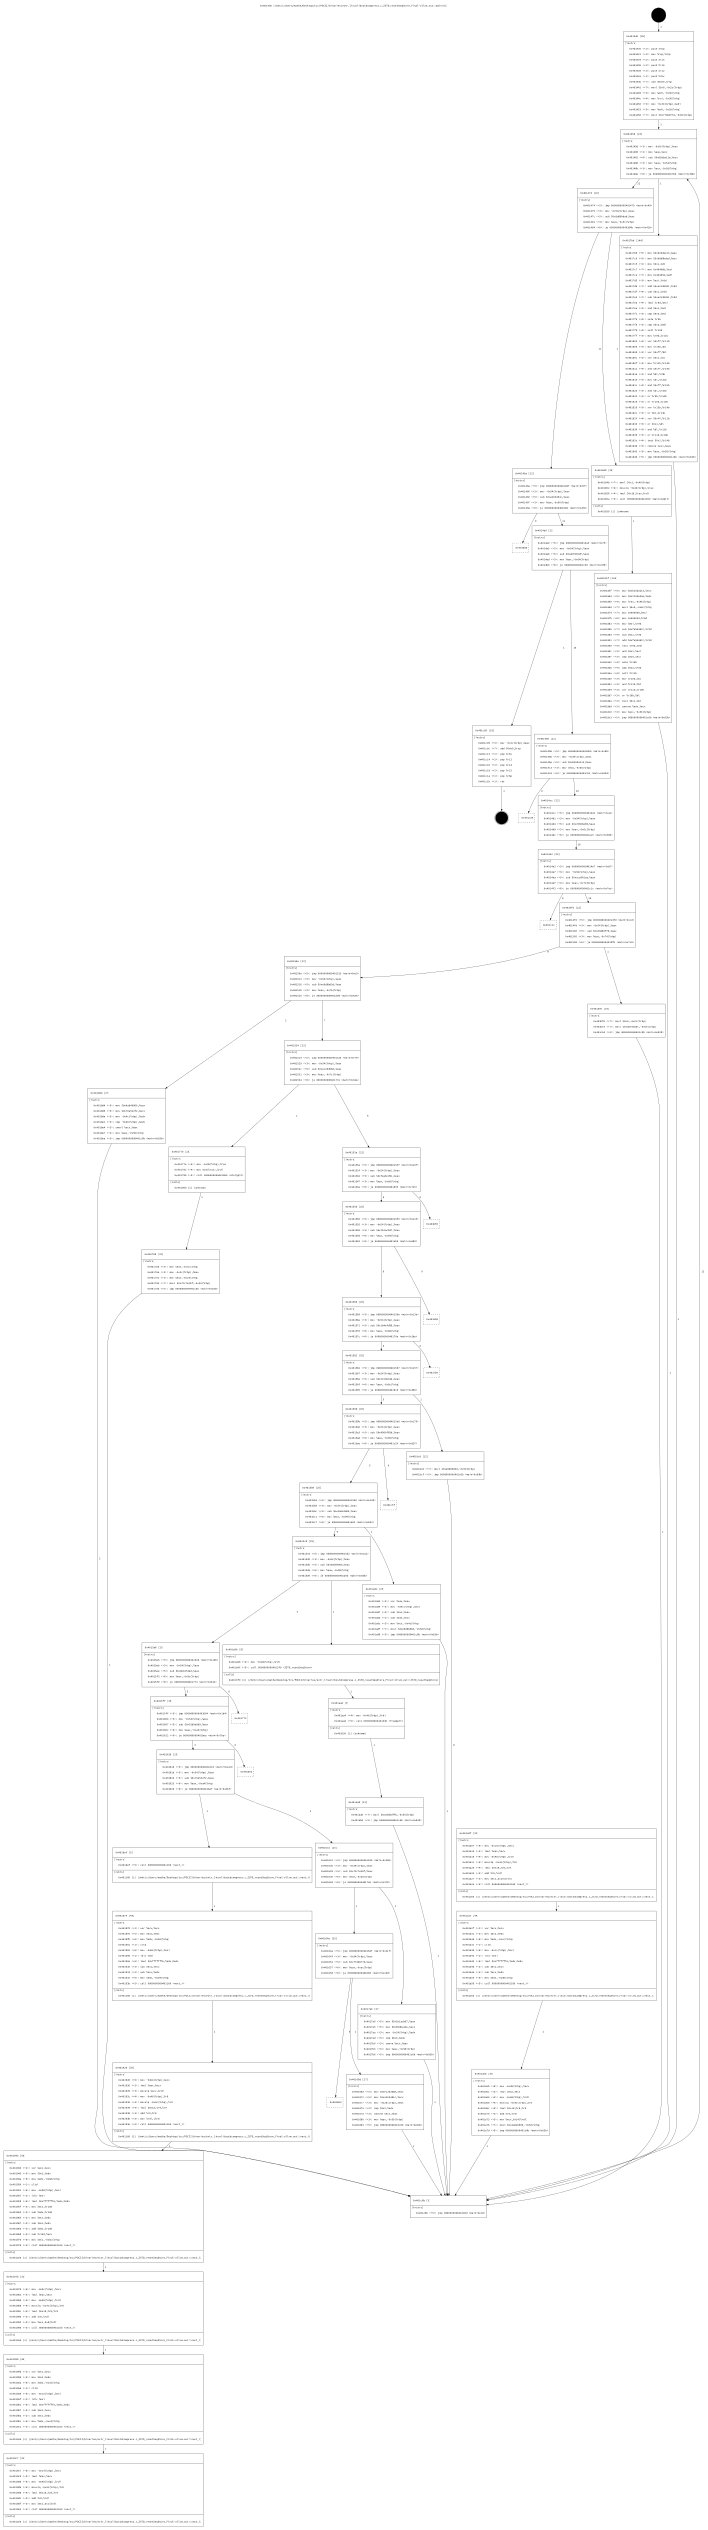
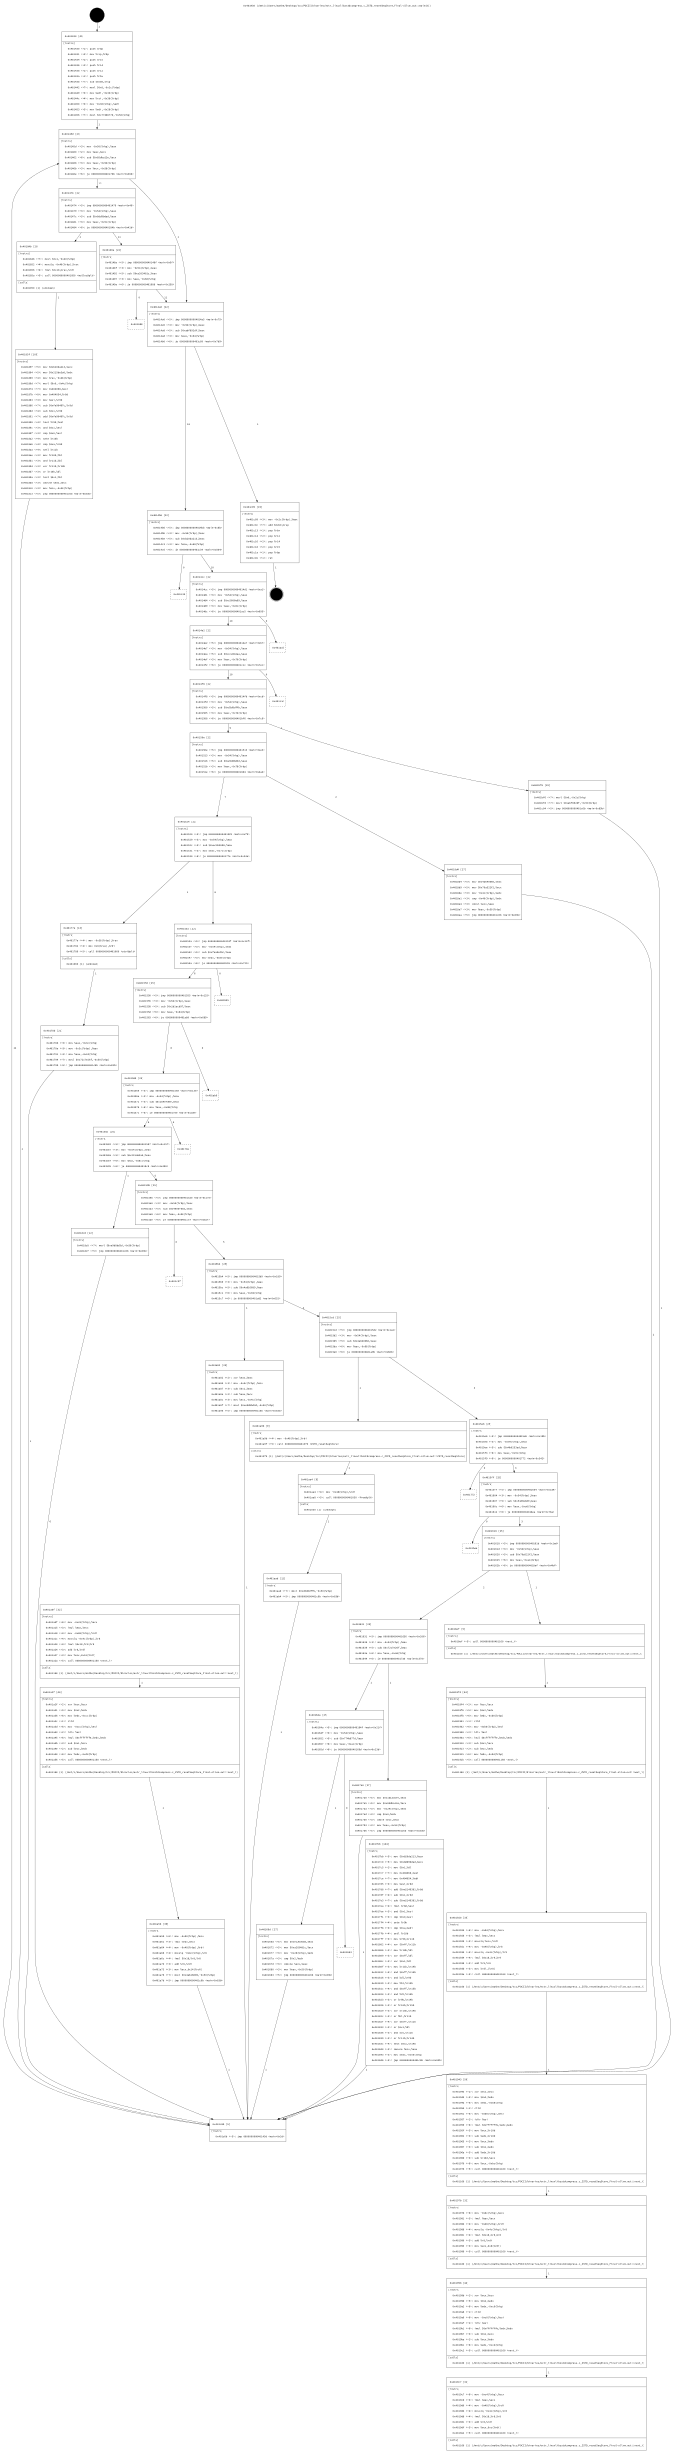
(659, 206) -> (173, 233)
none -> (278, 648)
